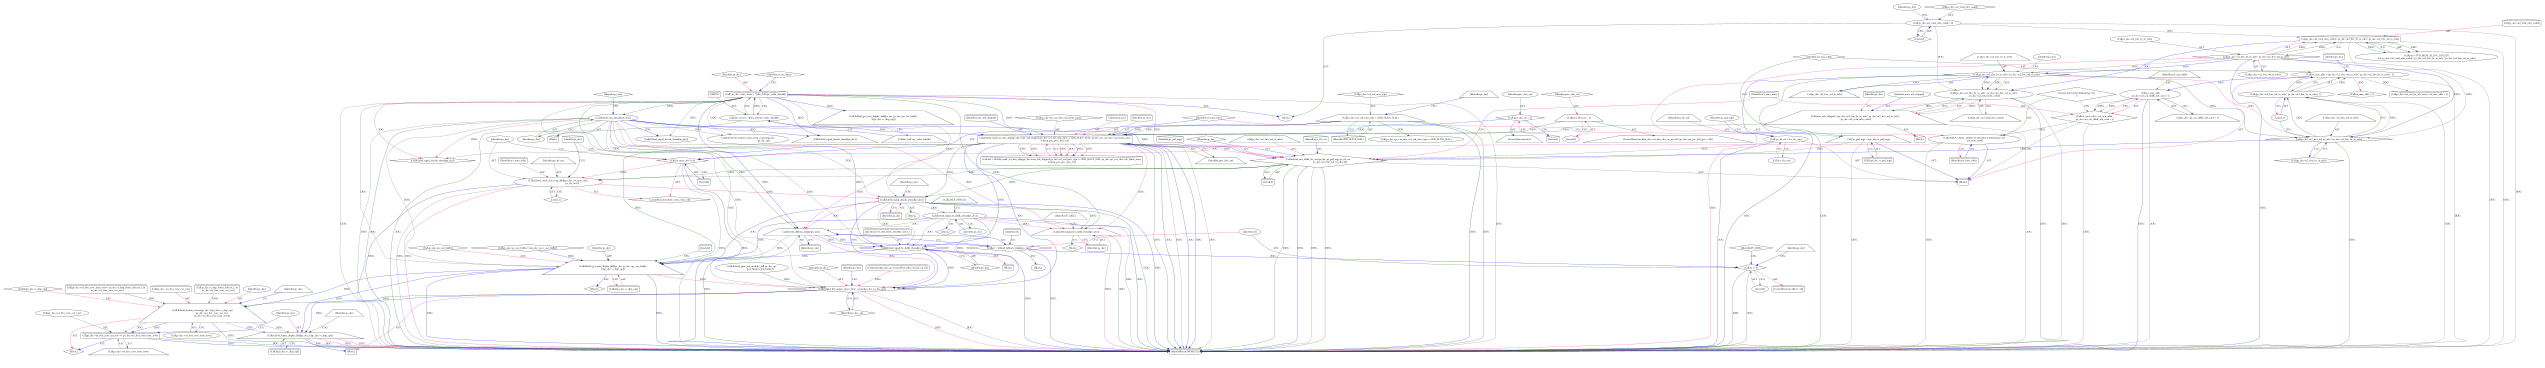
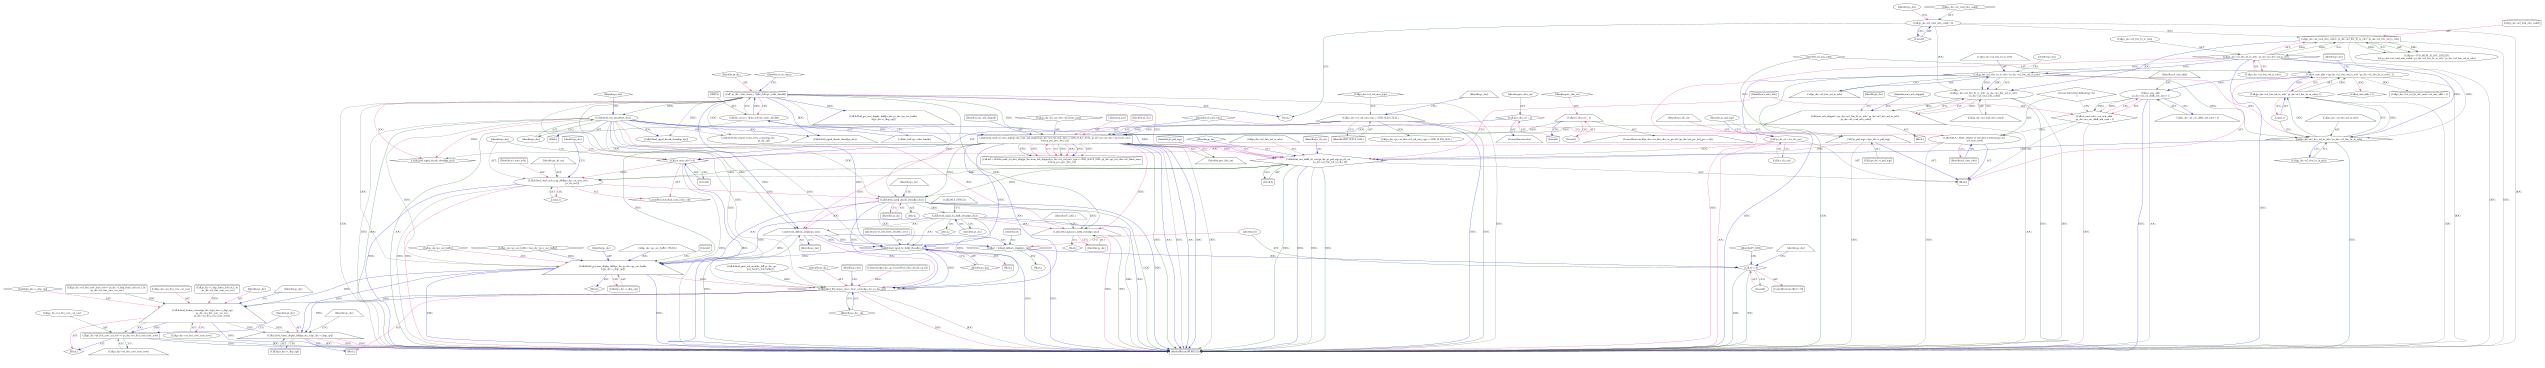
(1538, 128) -> (1555, 126)
(1868, 150) -> none
(915, 239) -> none
none -> (657, 248)
(1717, 329) -> (1717, 329)
